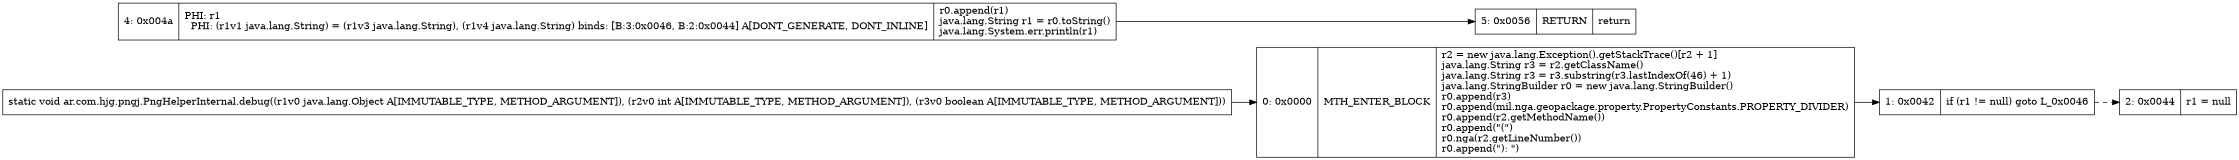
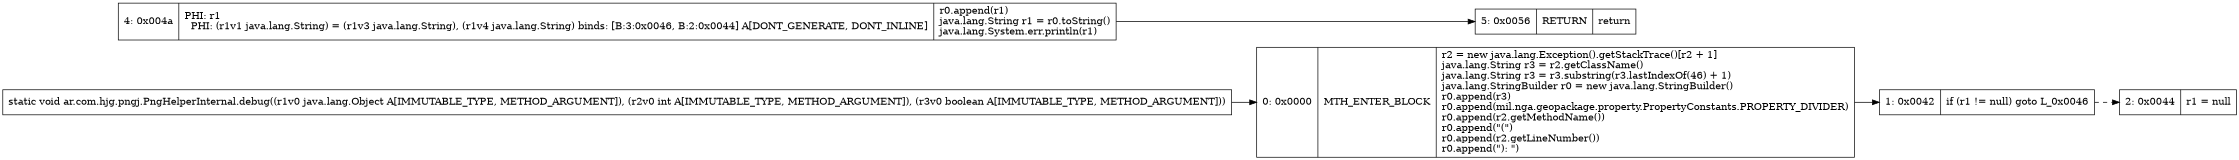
(1512, 138) -> (1521, 138)
